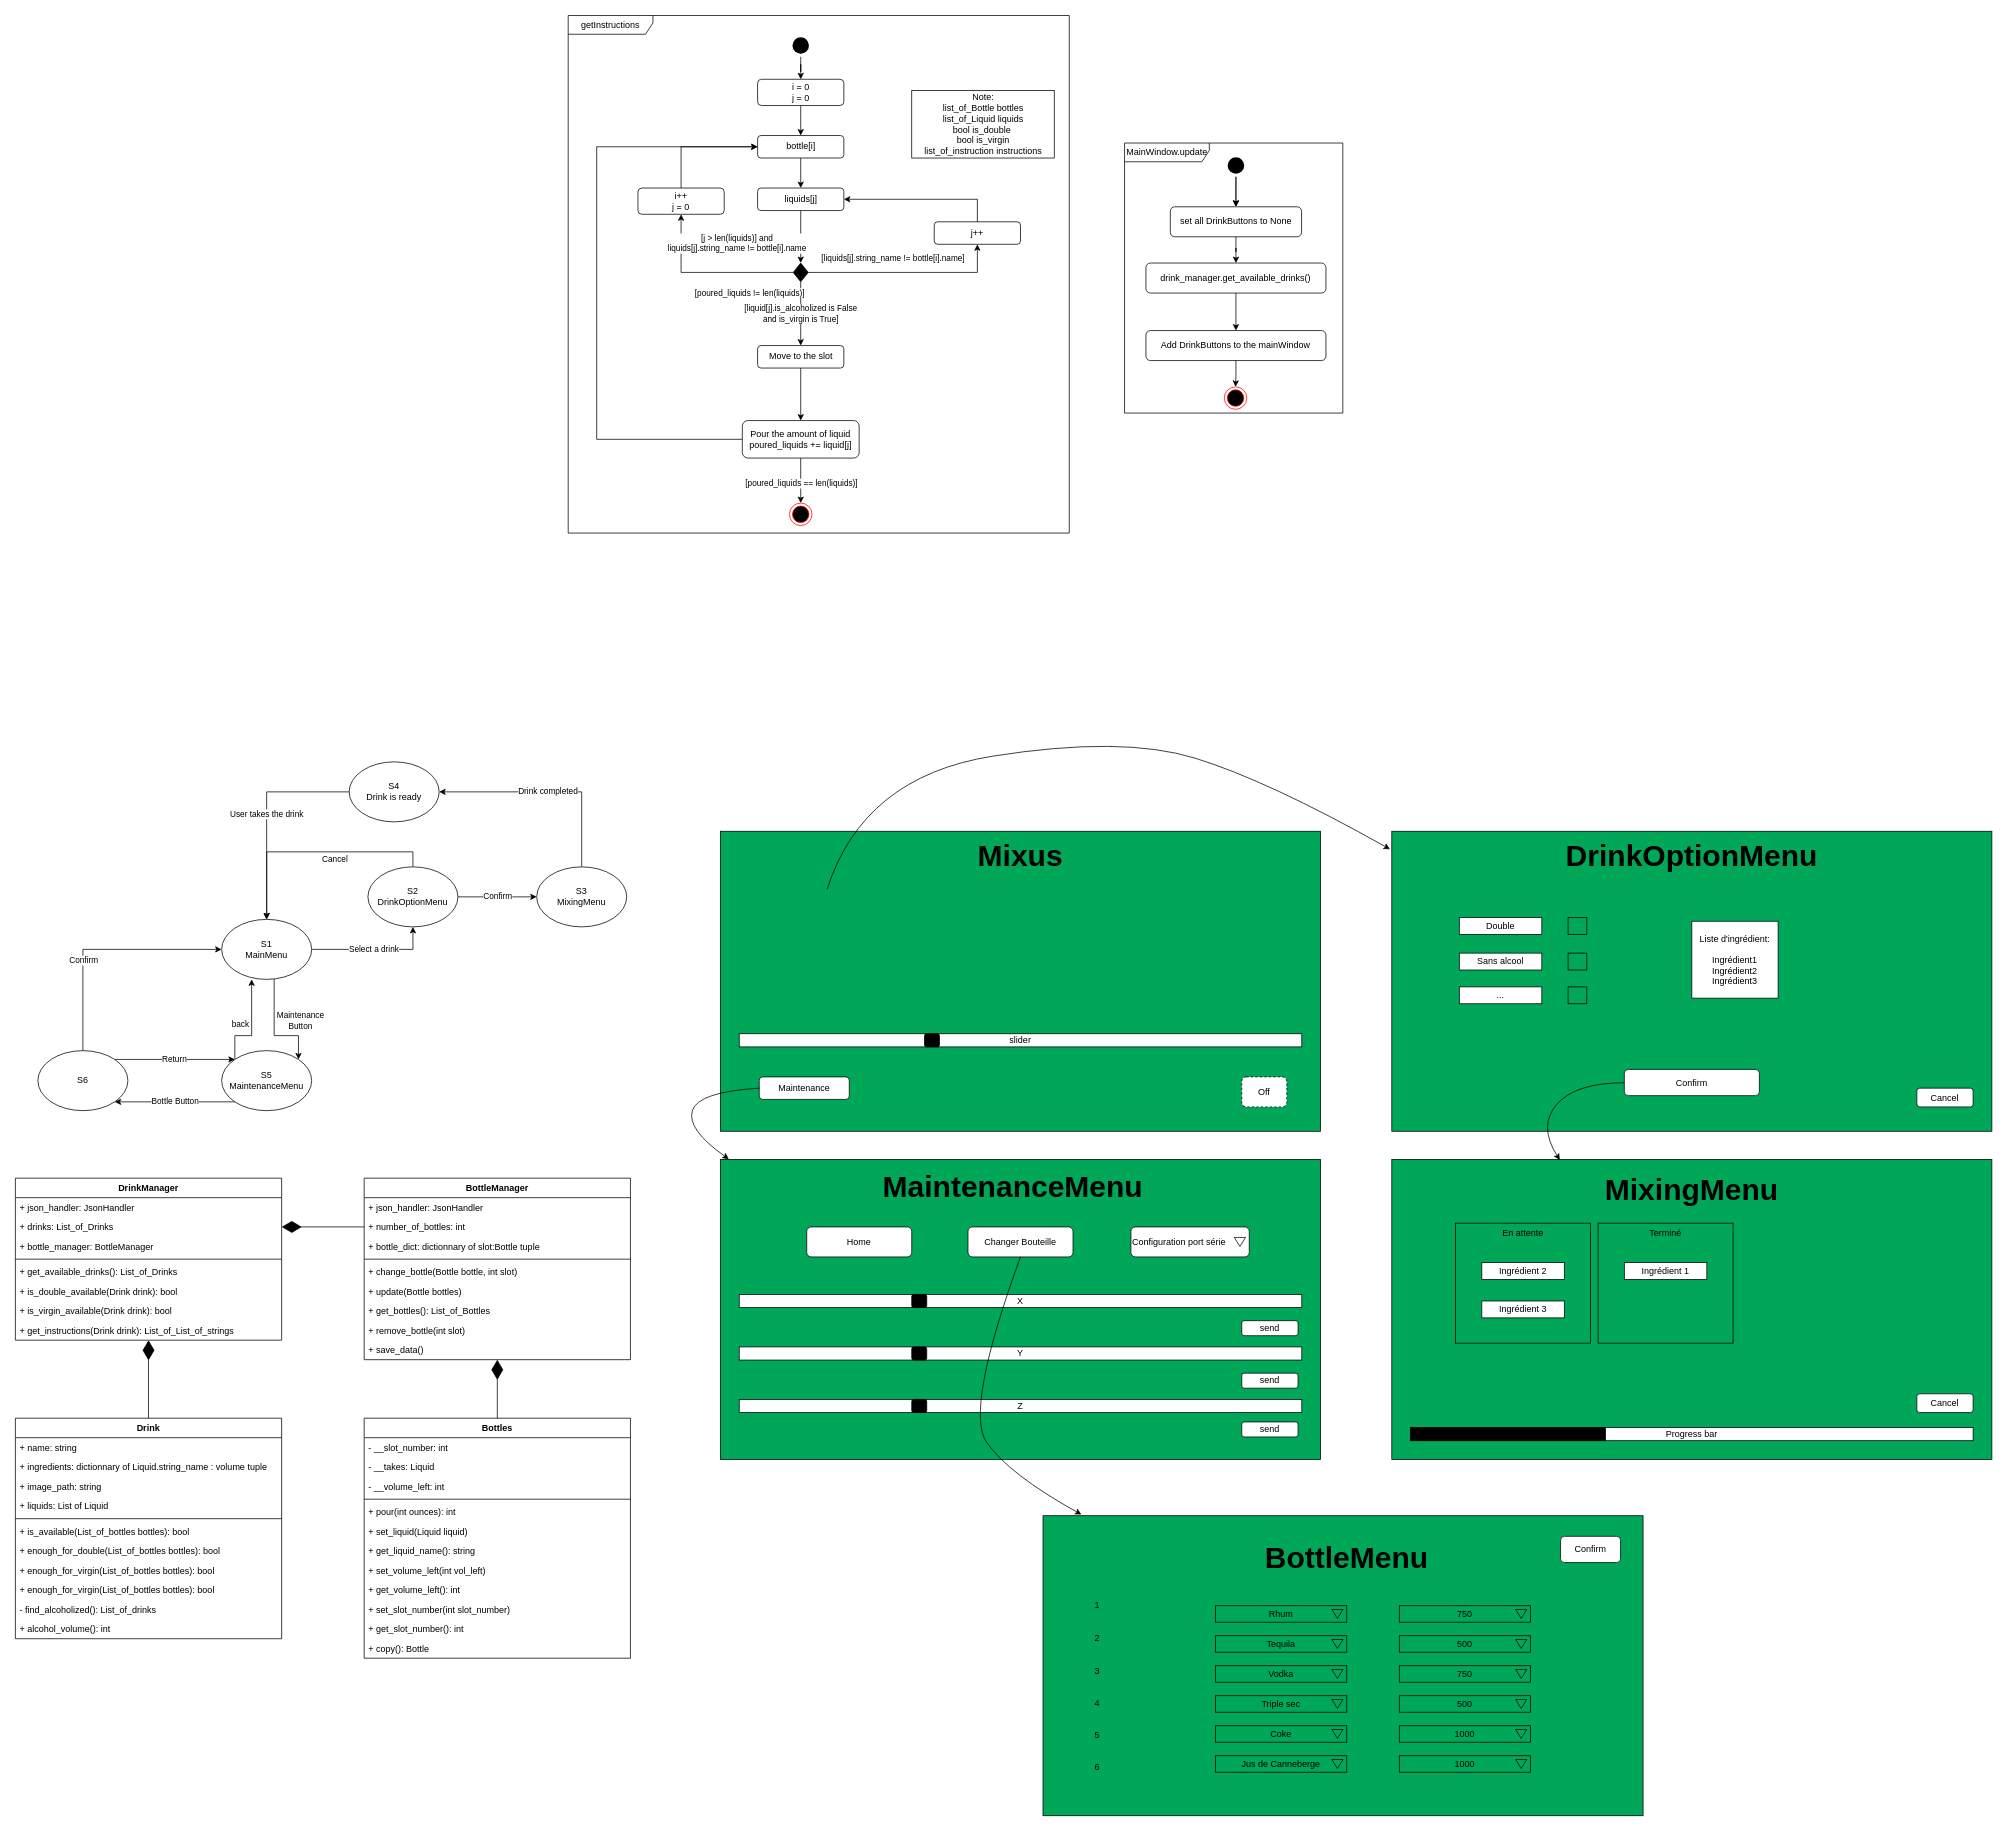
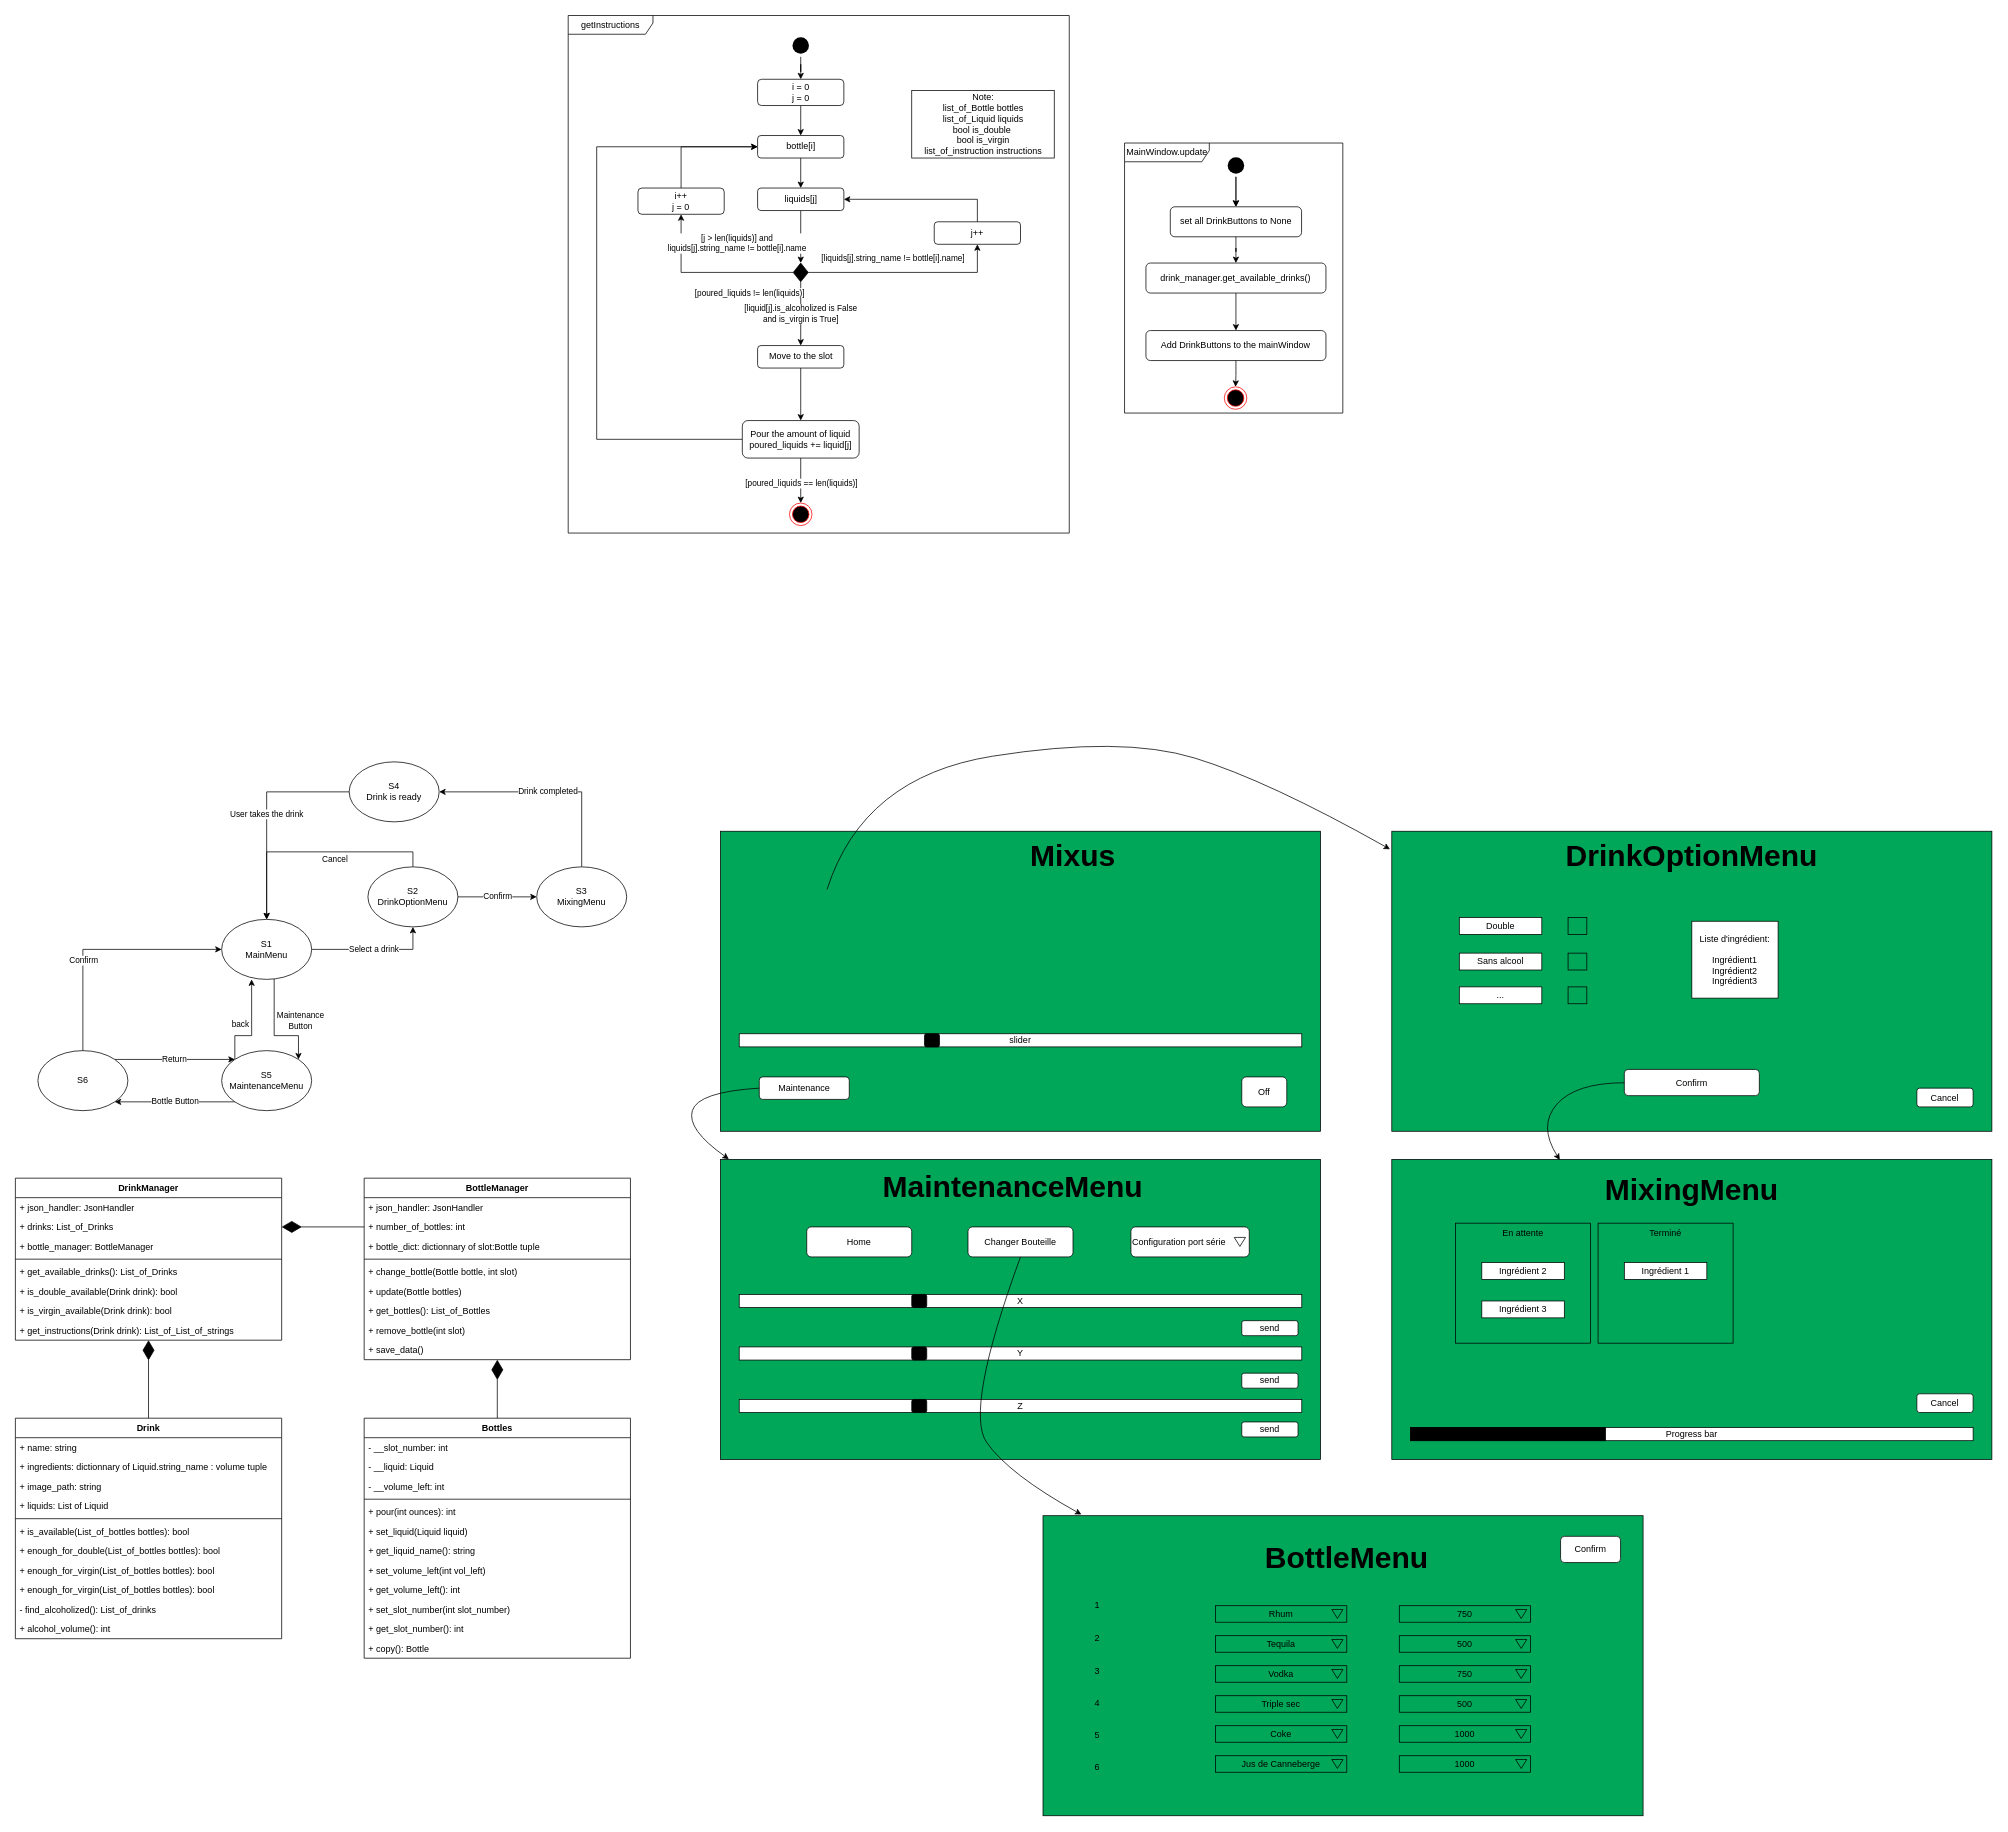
(1020, 855) -> (1073, 855)
(1264, 1092) -> (1264, 1092)
(405, 1467) -> (404, 1467)
